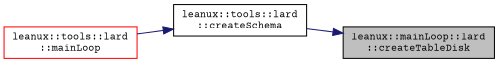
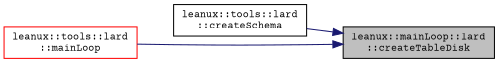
(150, 32) -> (235, 45)
